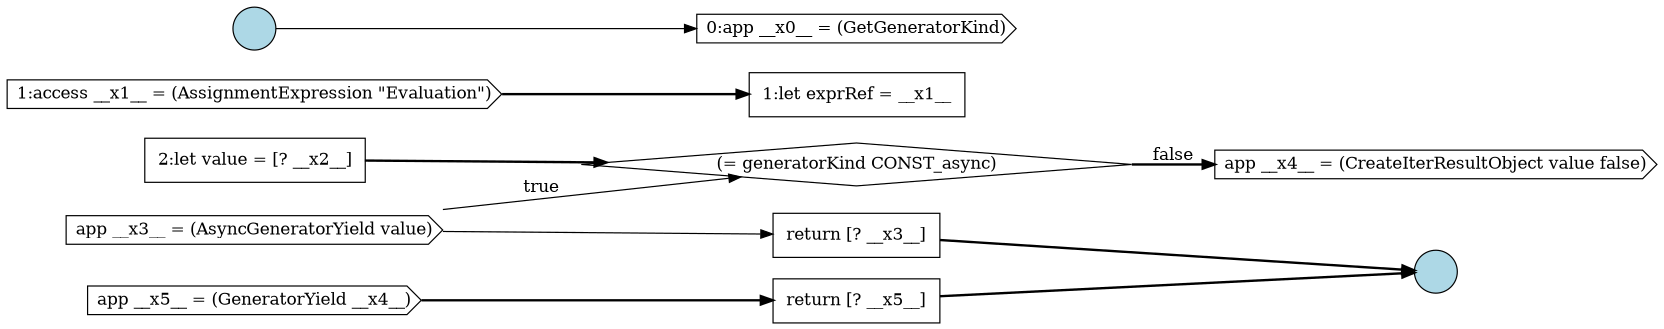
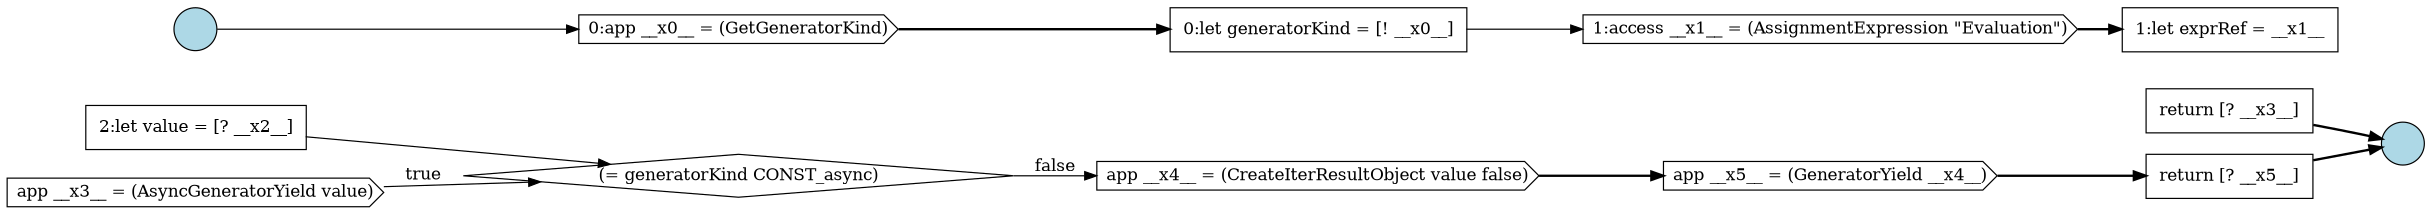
none -> (1318, 29)
(480, 161) -> (452, 150)
(1167, 164) -> (1049, 176)
none -> (1595, 176)
(602, 233) -> none
